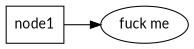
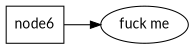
(35, 25) -> (35, 25)
